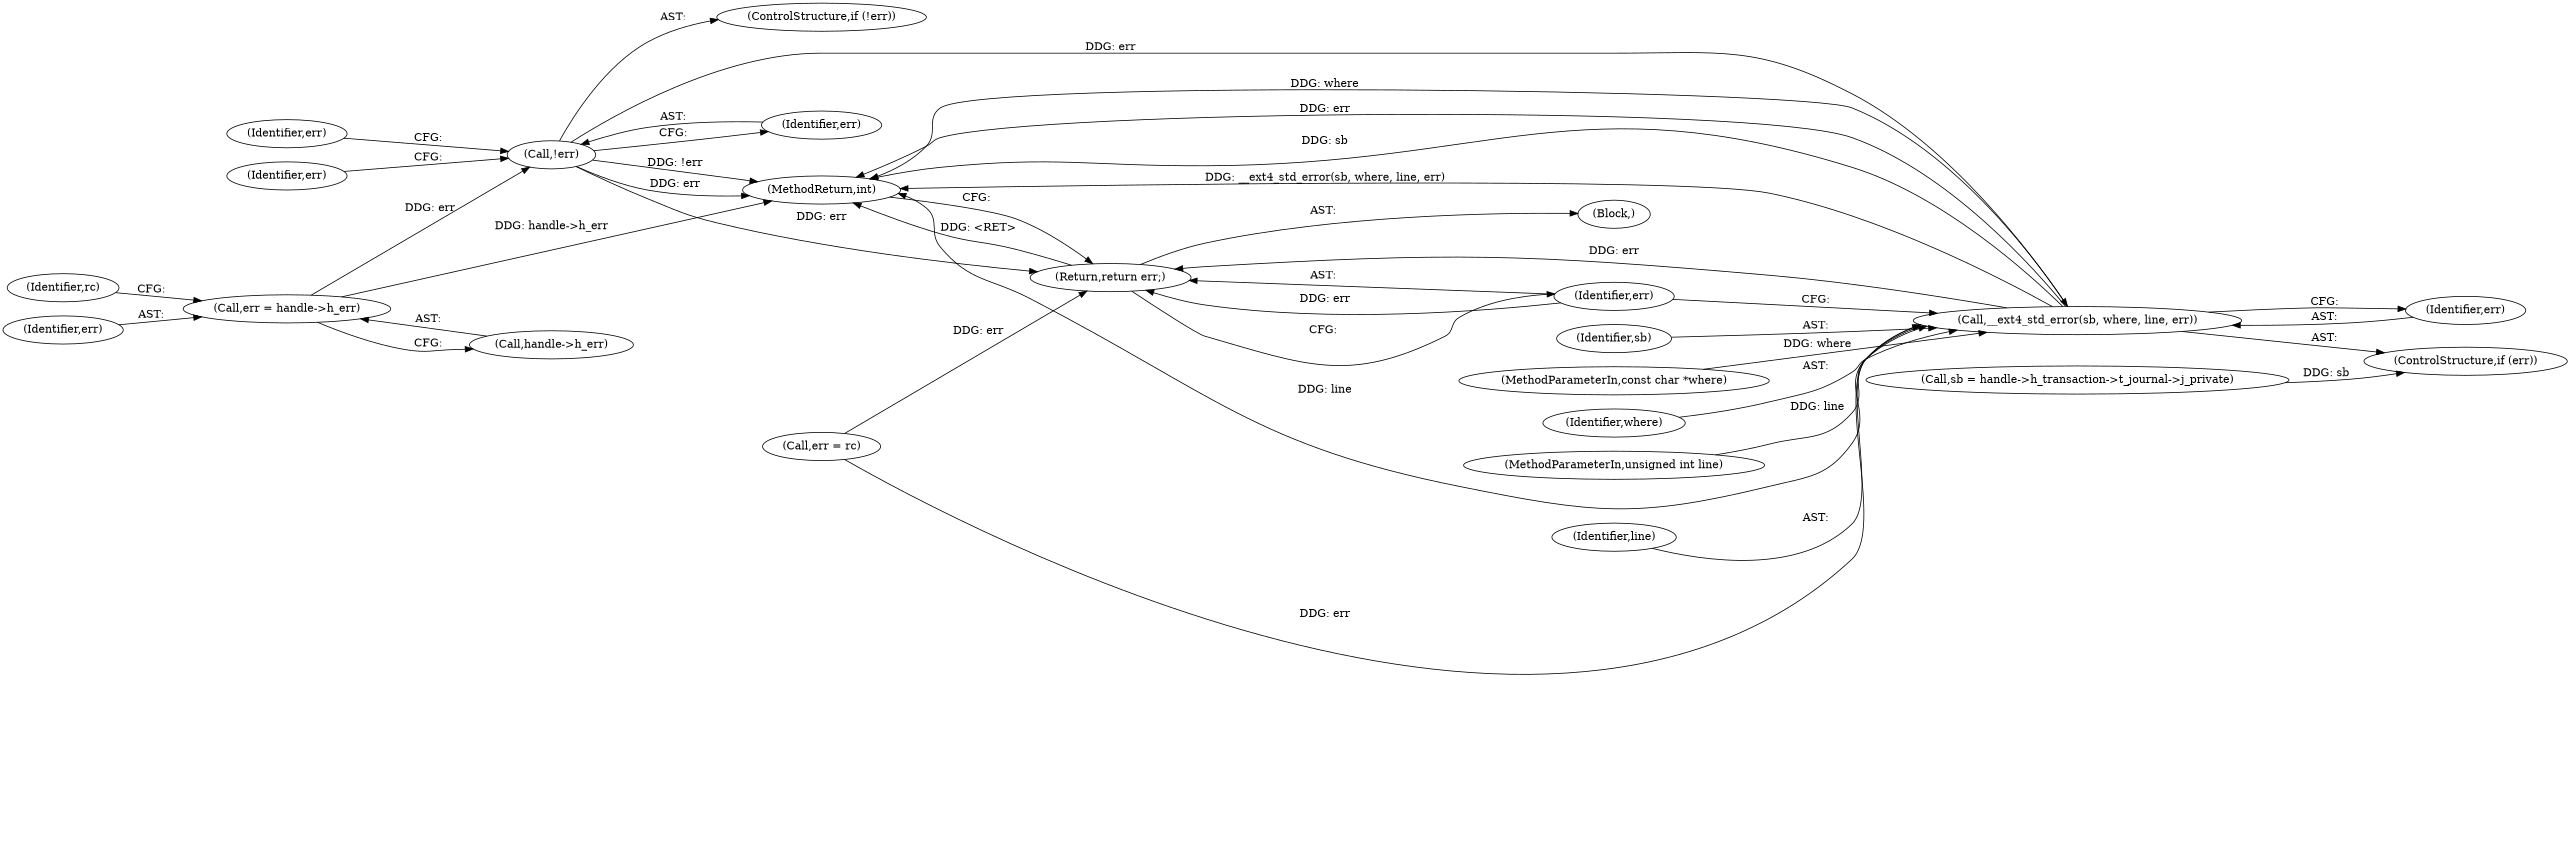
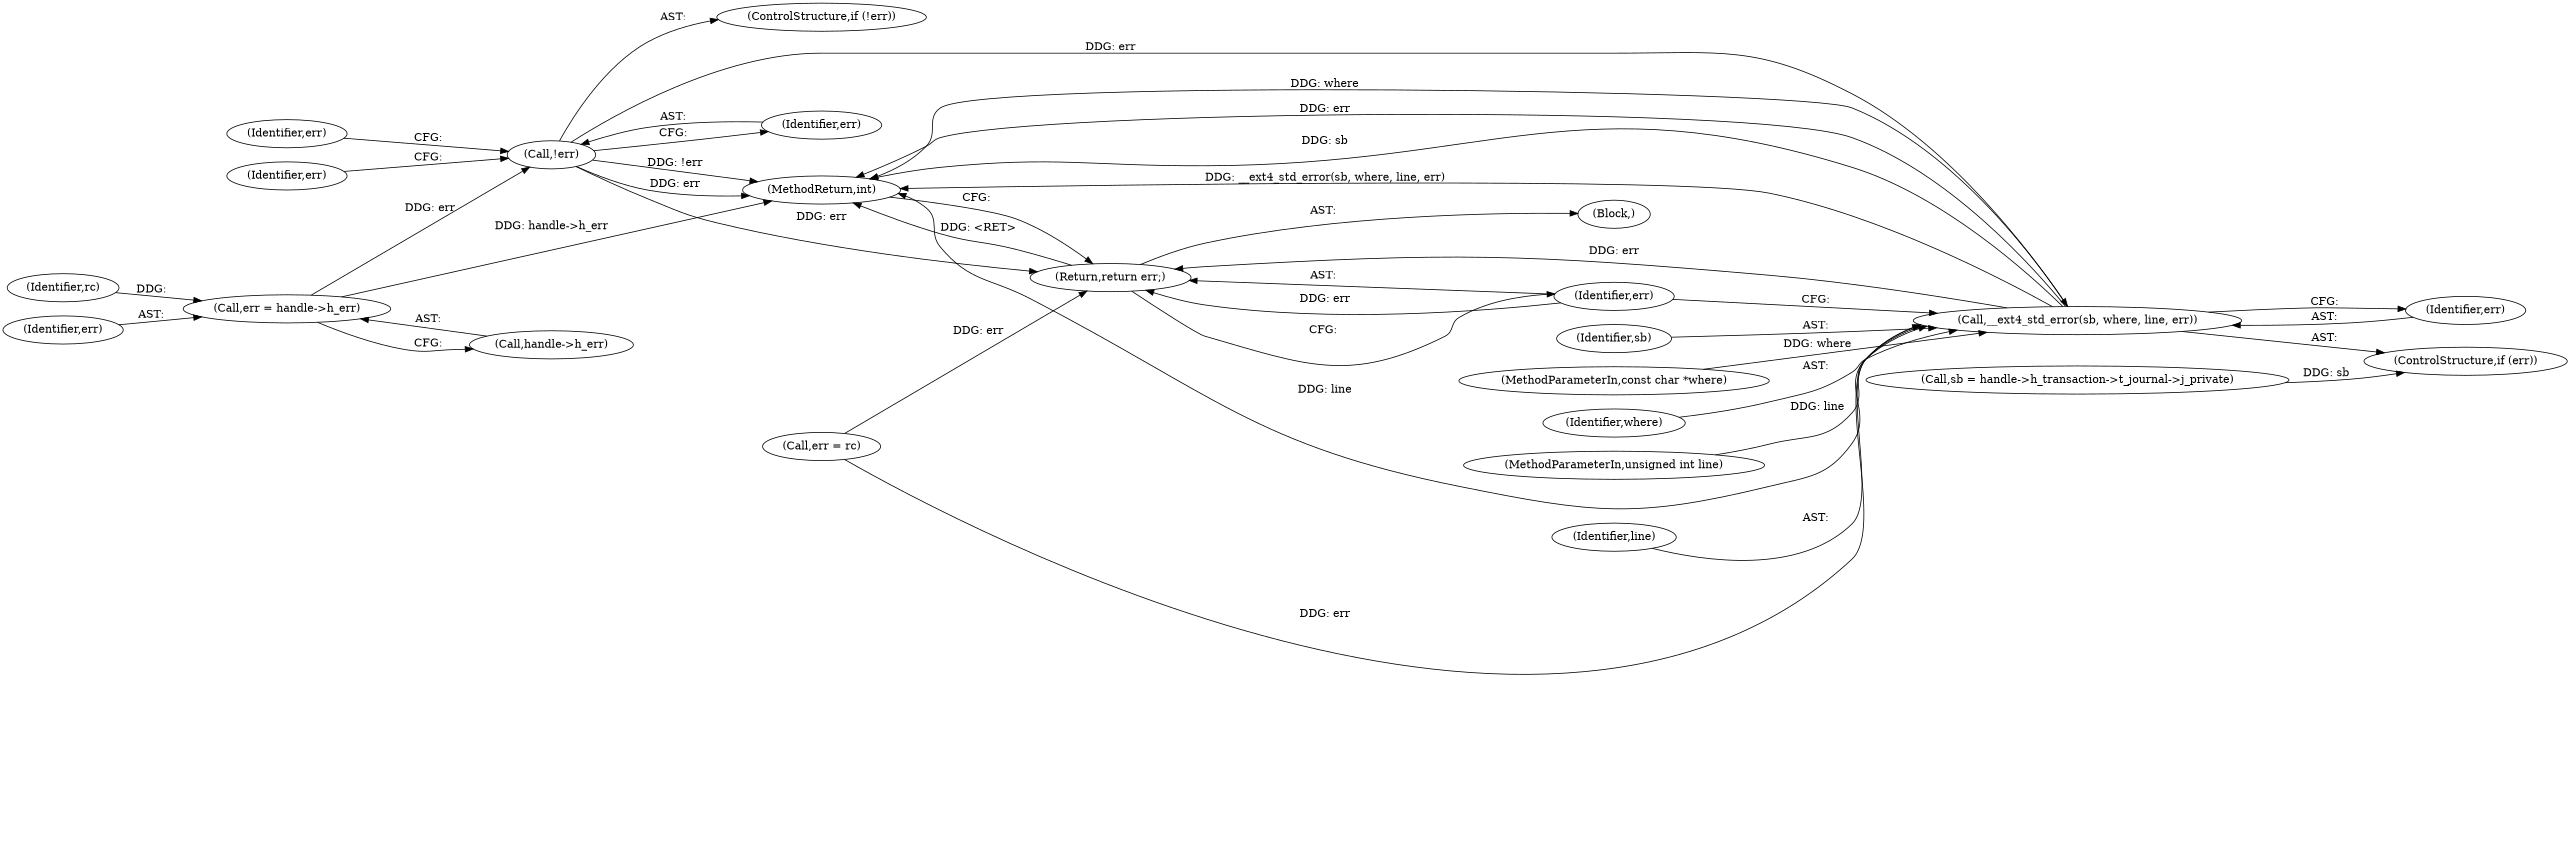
(153, 290) -> (153, 290)
